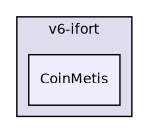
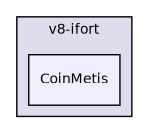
(74, 30) -> (74, 30)
